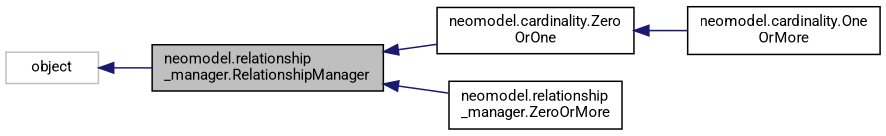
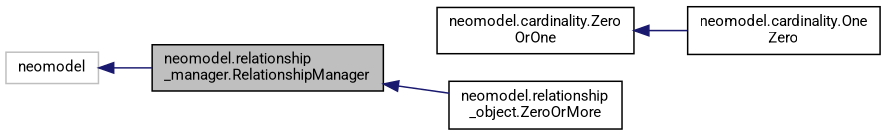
(784, 31) -> (784, 31)
(418, 47) -> none
(52, 68) -> (52, 68)
(536, 105) -> (536, 105)
